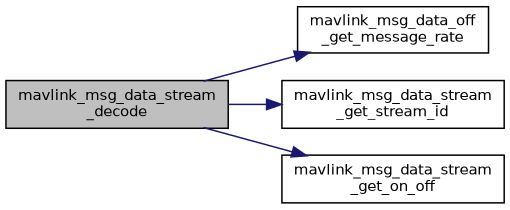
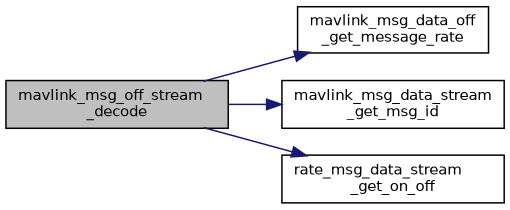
(117, 104) -> (117, 104)
(393, 104) -> (393, 104)
(393, 179) -> (393, 179)
